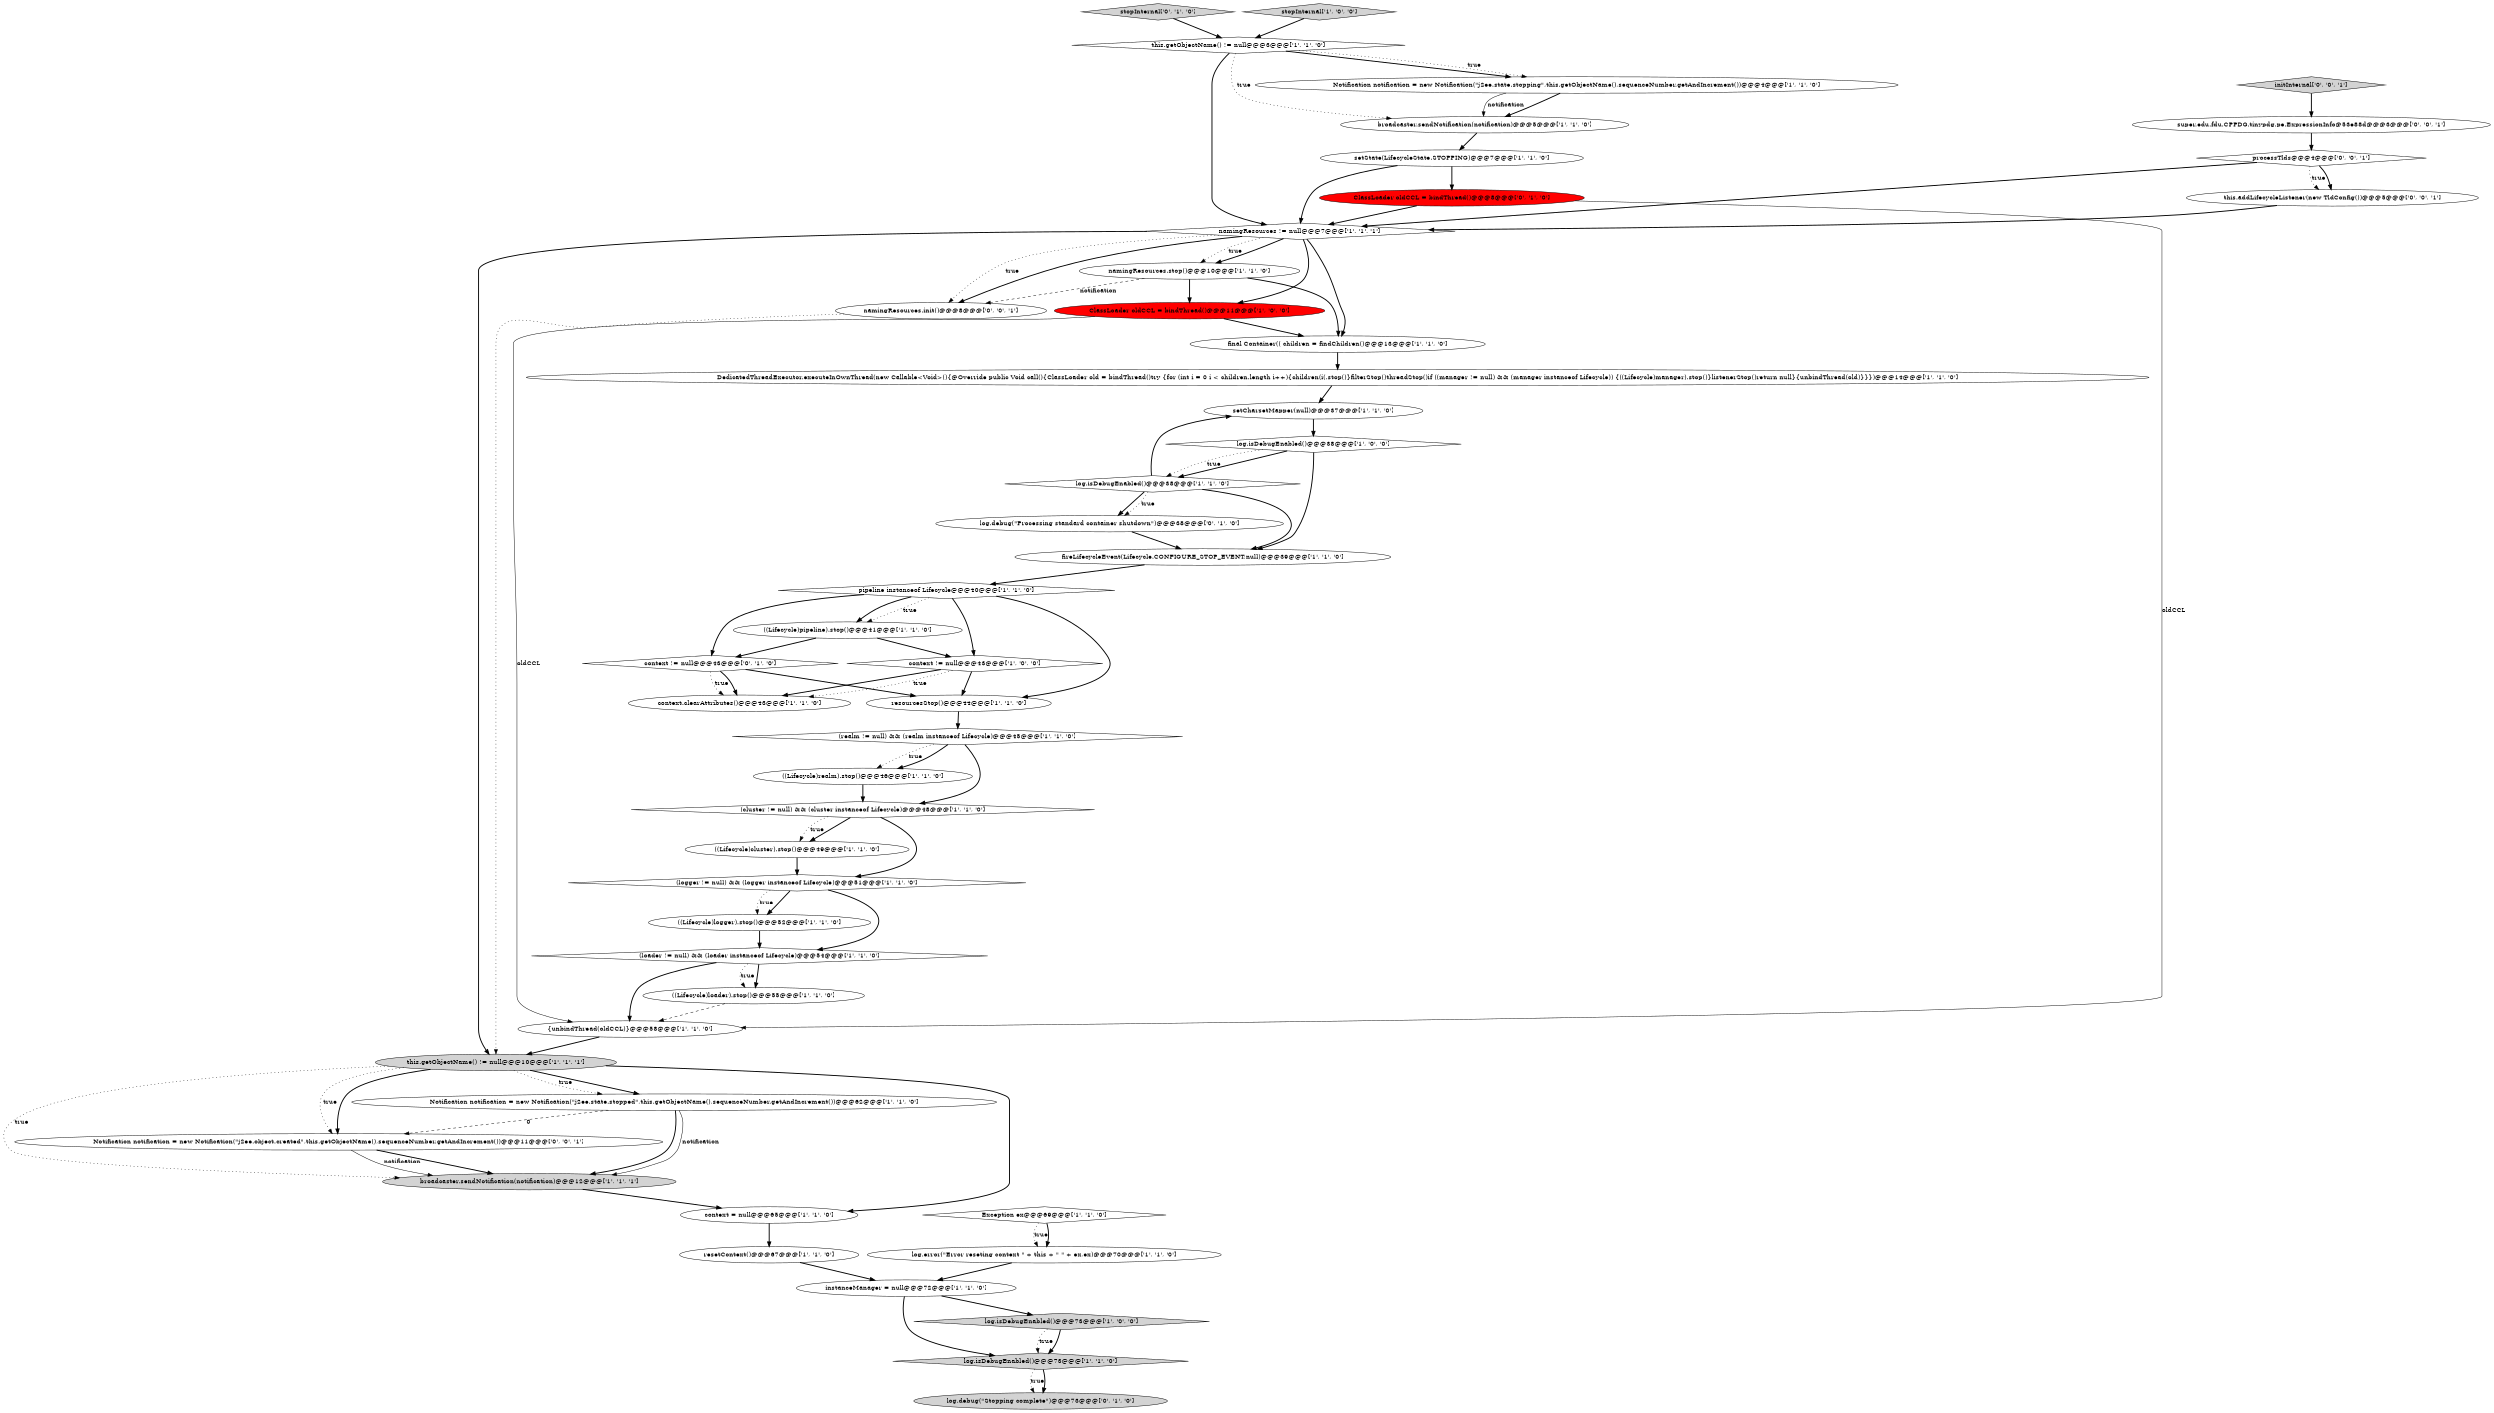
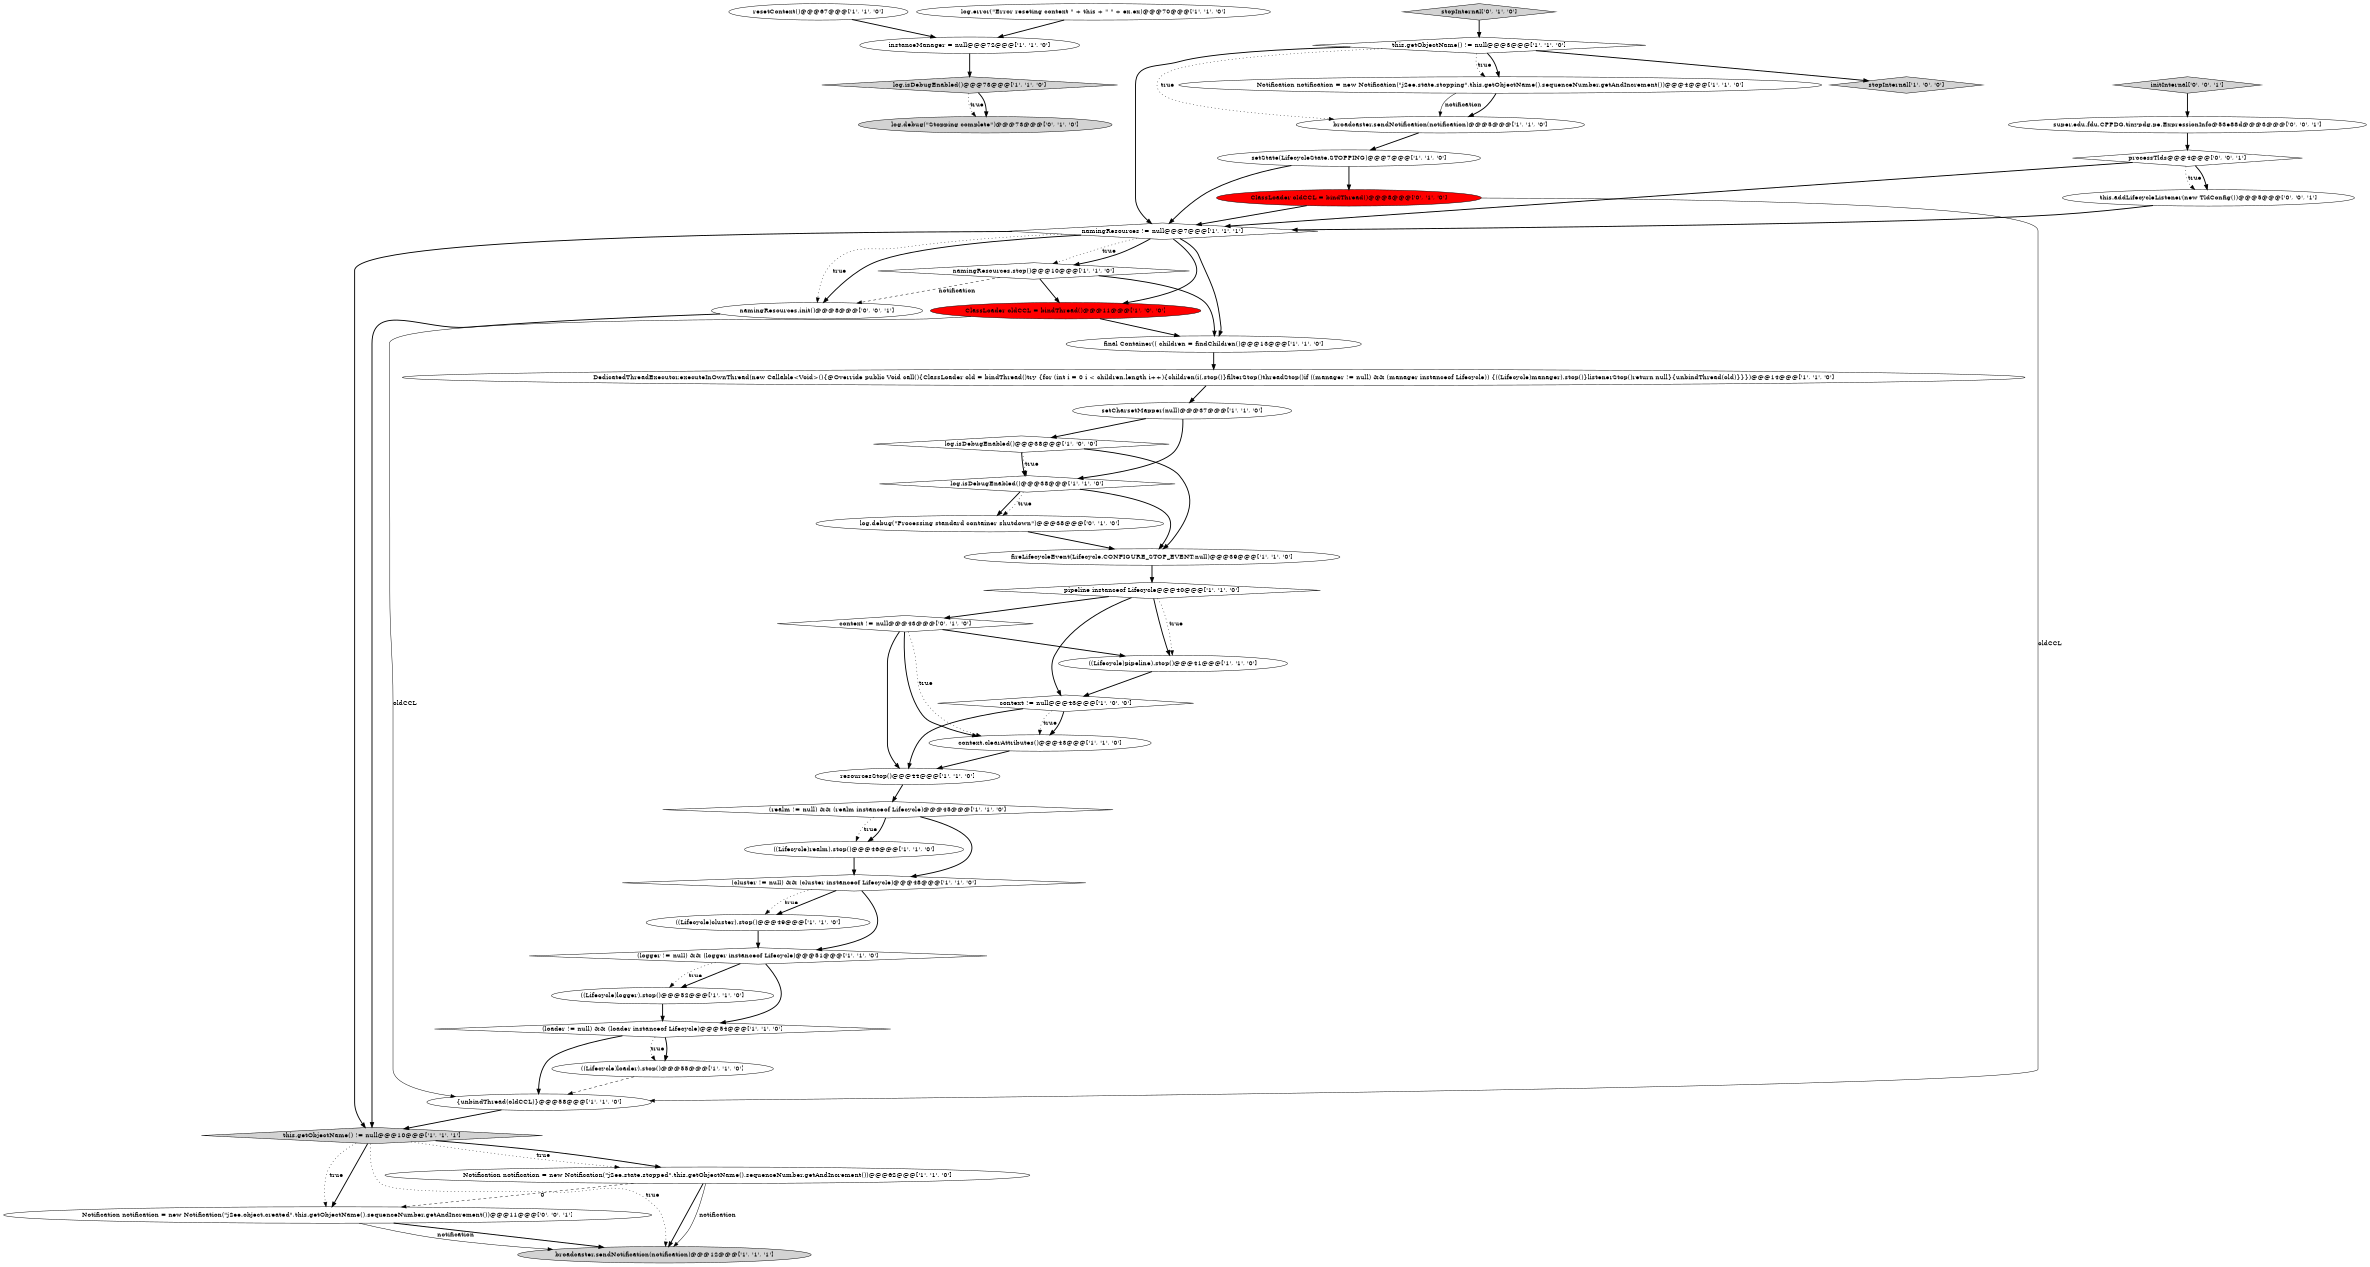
(1282, 27) -> (1700, 65)
(1190, 271) -> (1034, 271)
(1172, 429) -> (1147, 465)
(496, 515) -> (372, 551)
(1099, 645) -> (976, 759)
(778, 647) -> (1031, 642)
(496, 1062) -> (372, 1136)
(769, 1215) -> none
(1044, 1215) -> none
(1062, 1321) -> none
